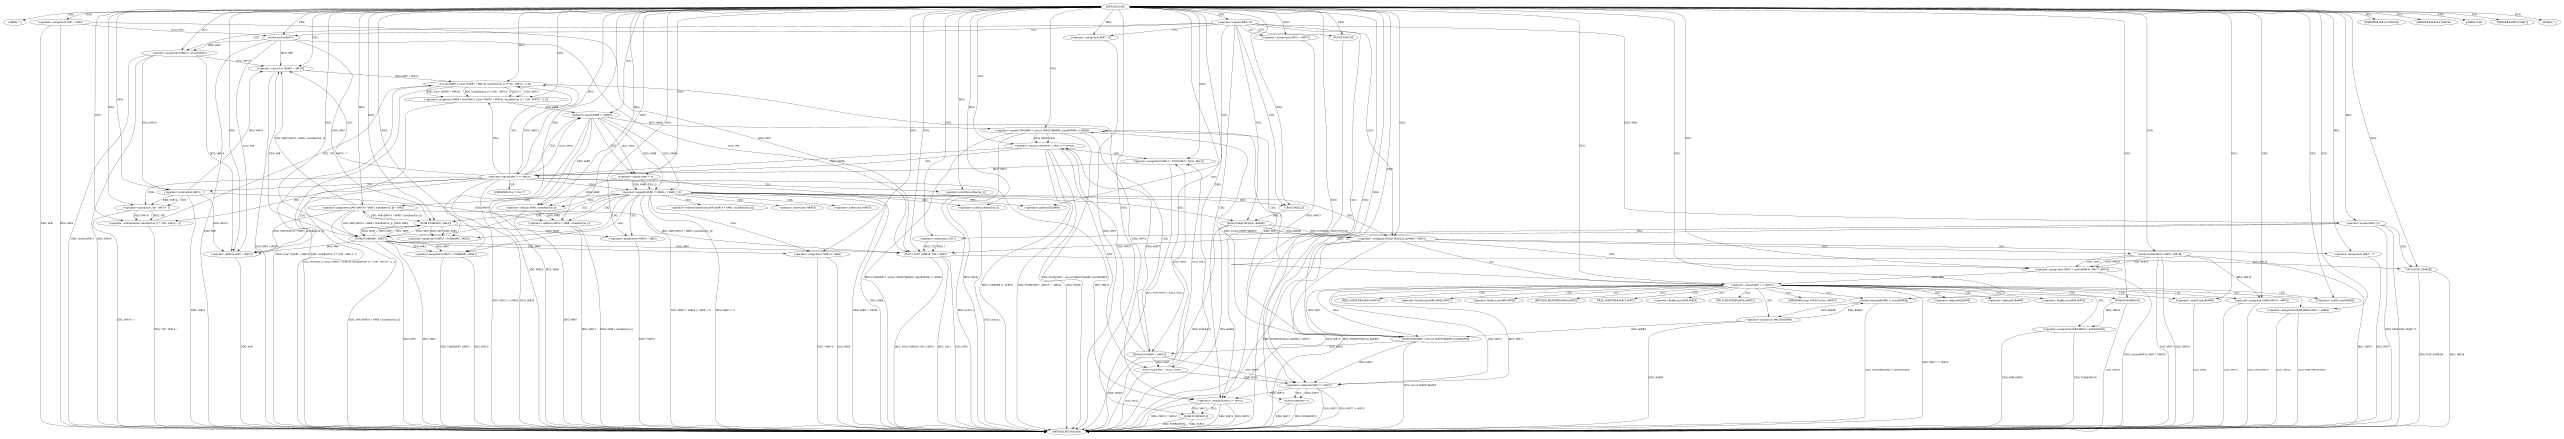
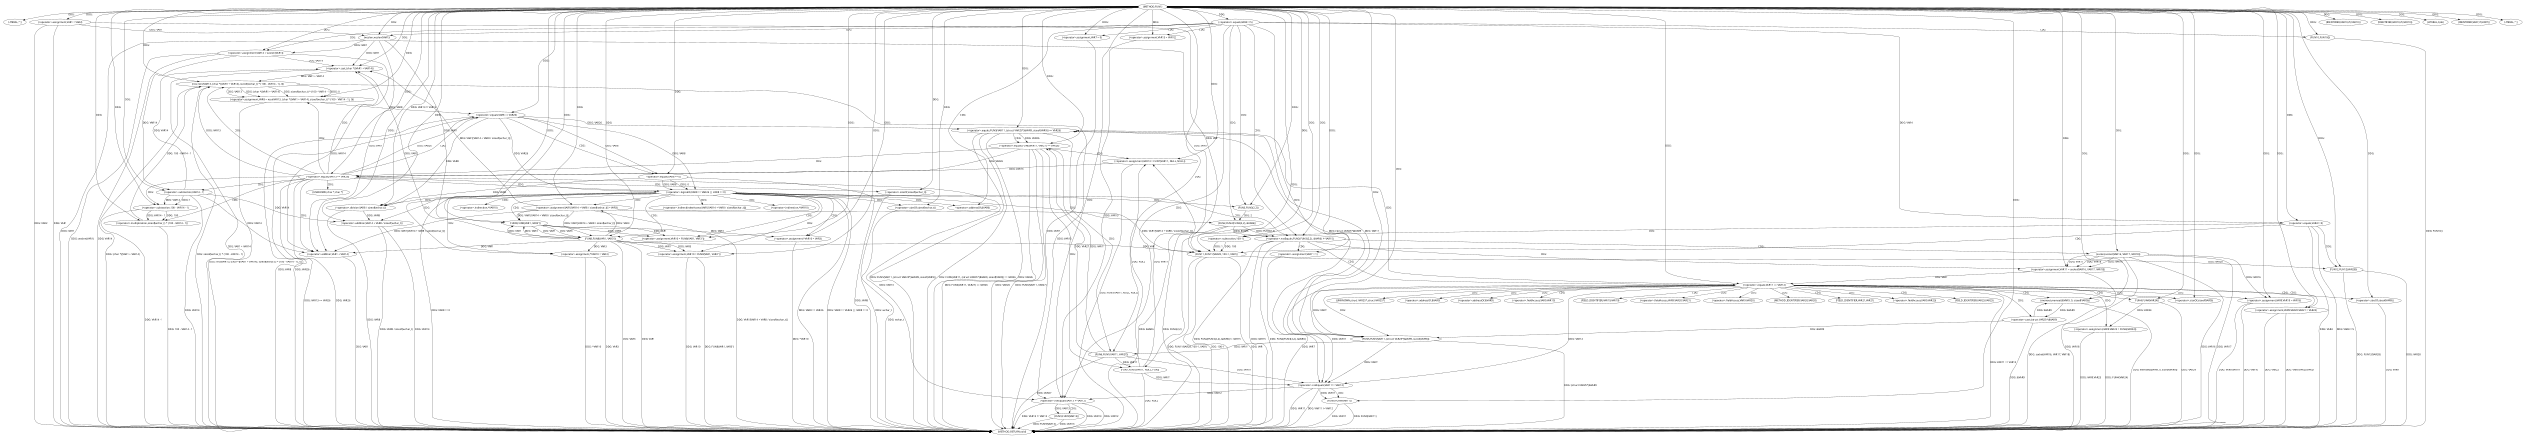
(637, 107) -> (424, 107)
(1125, 234) -> none
